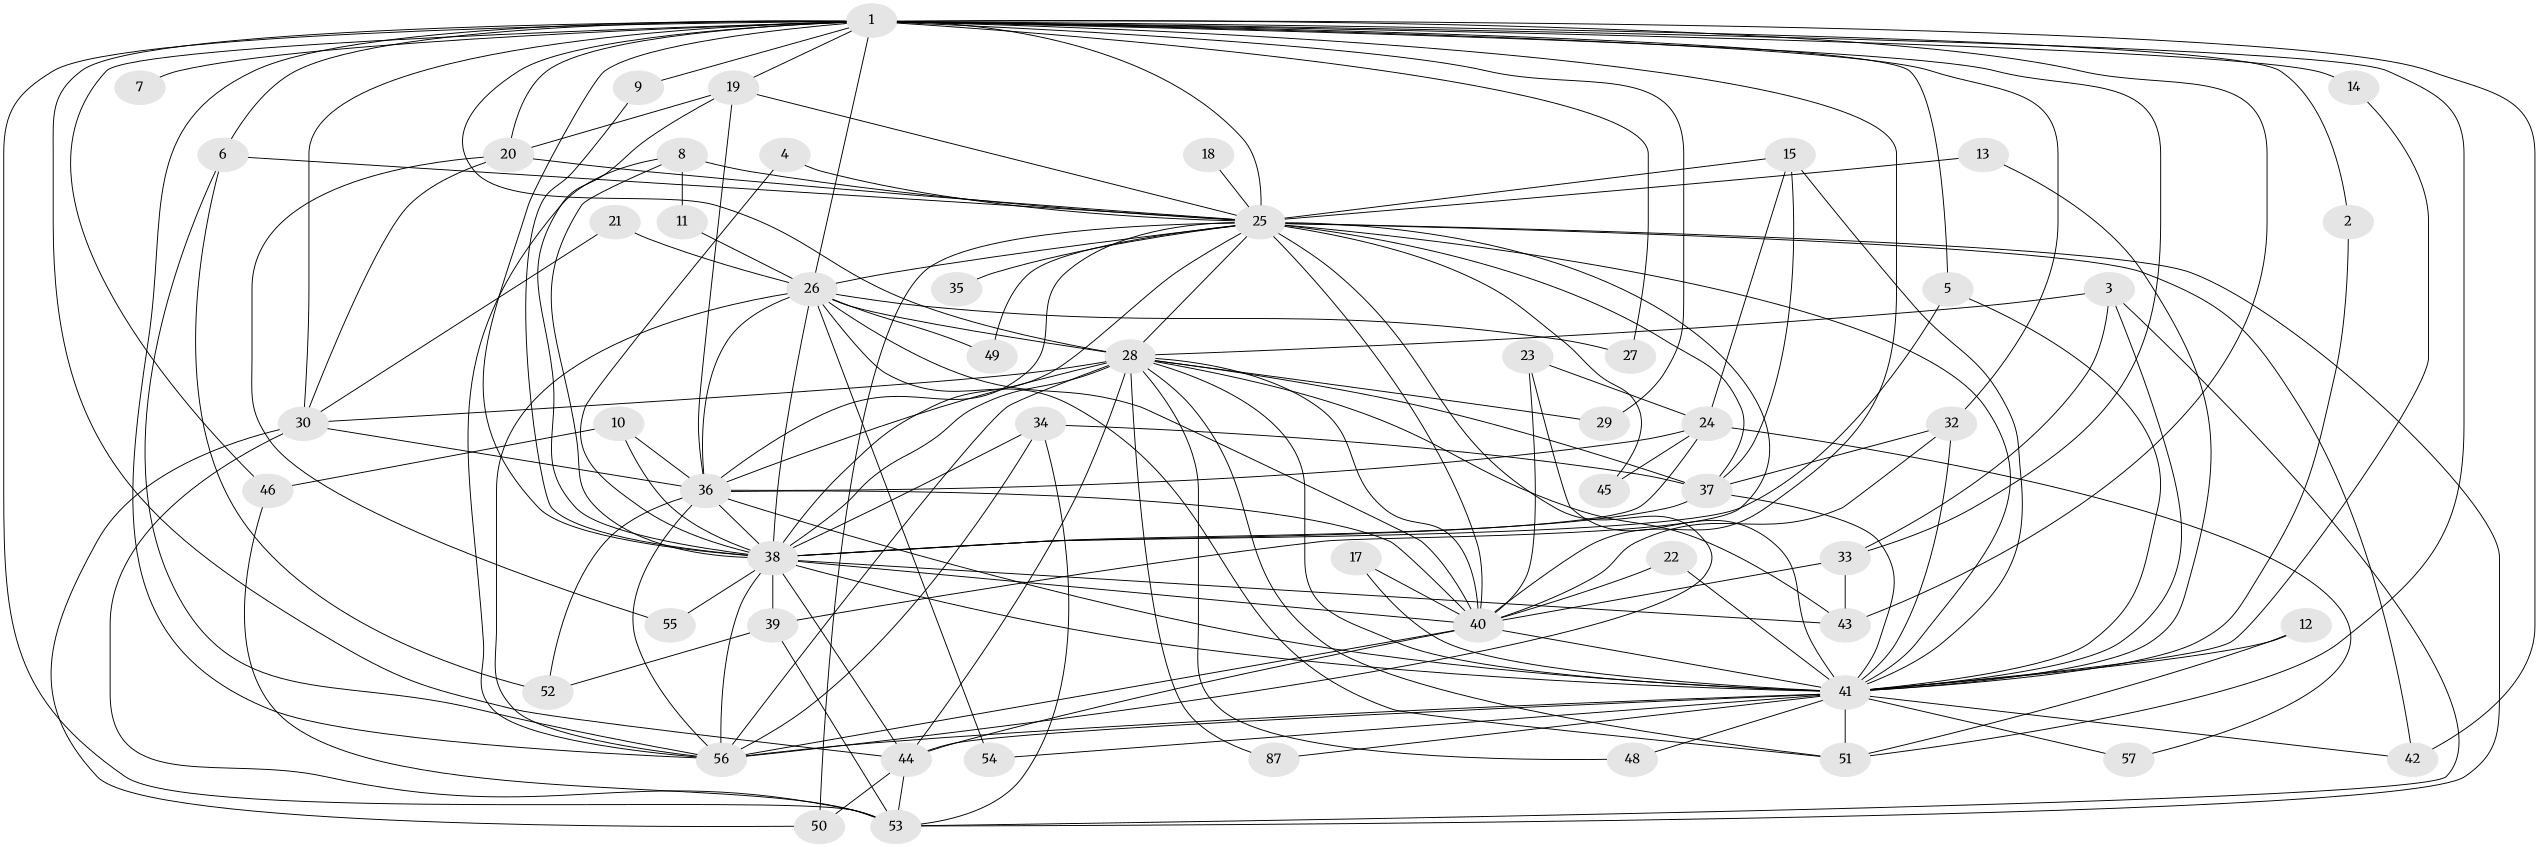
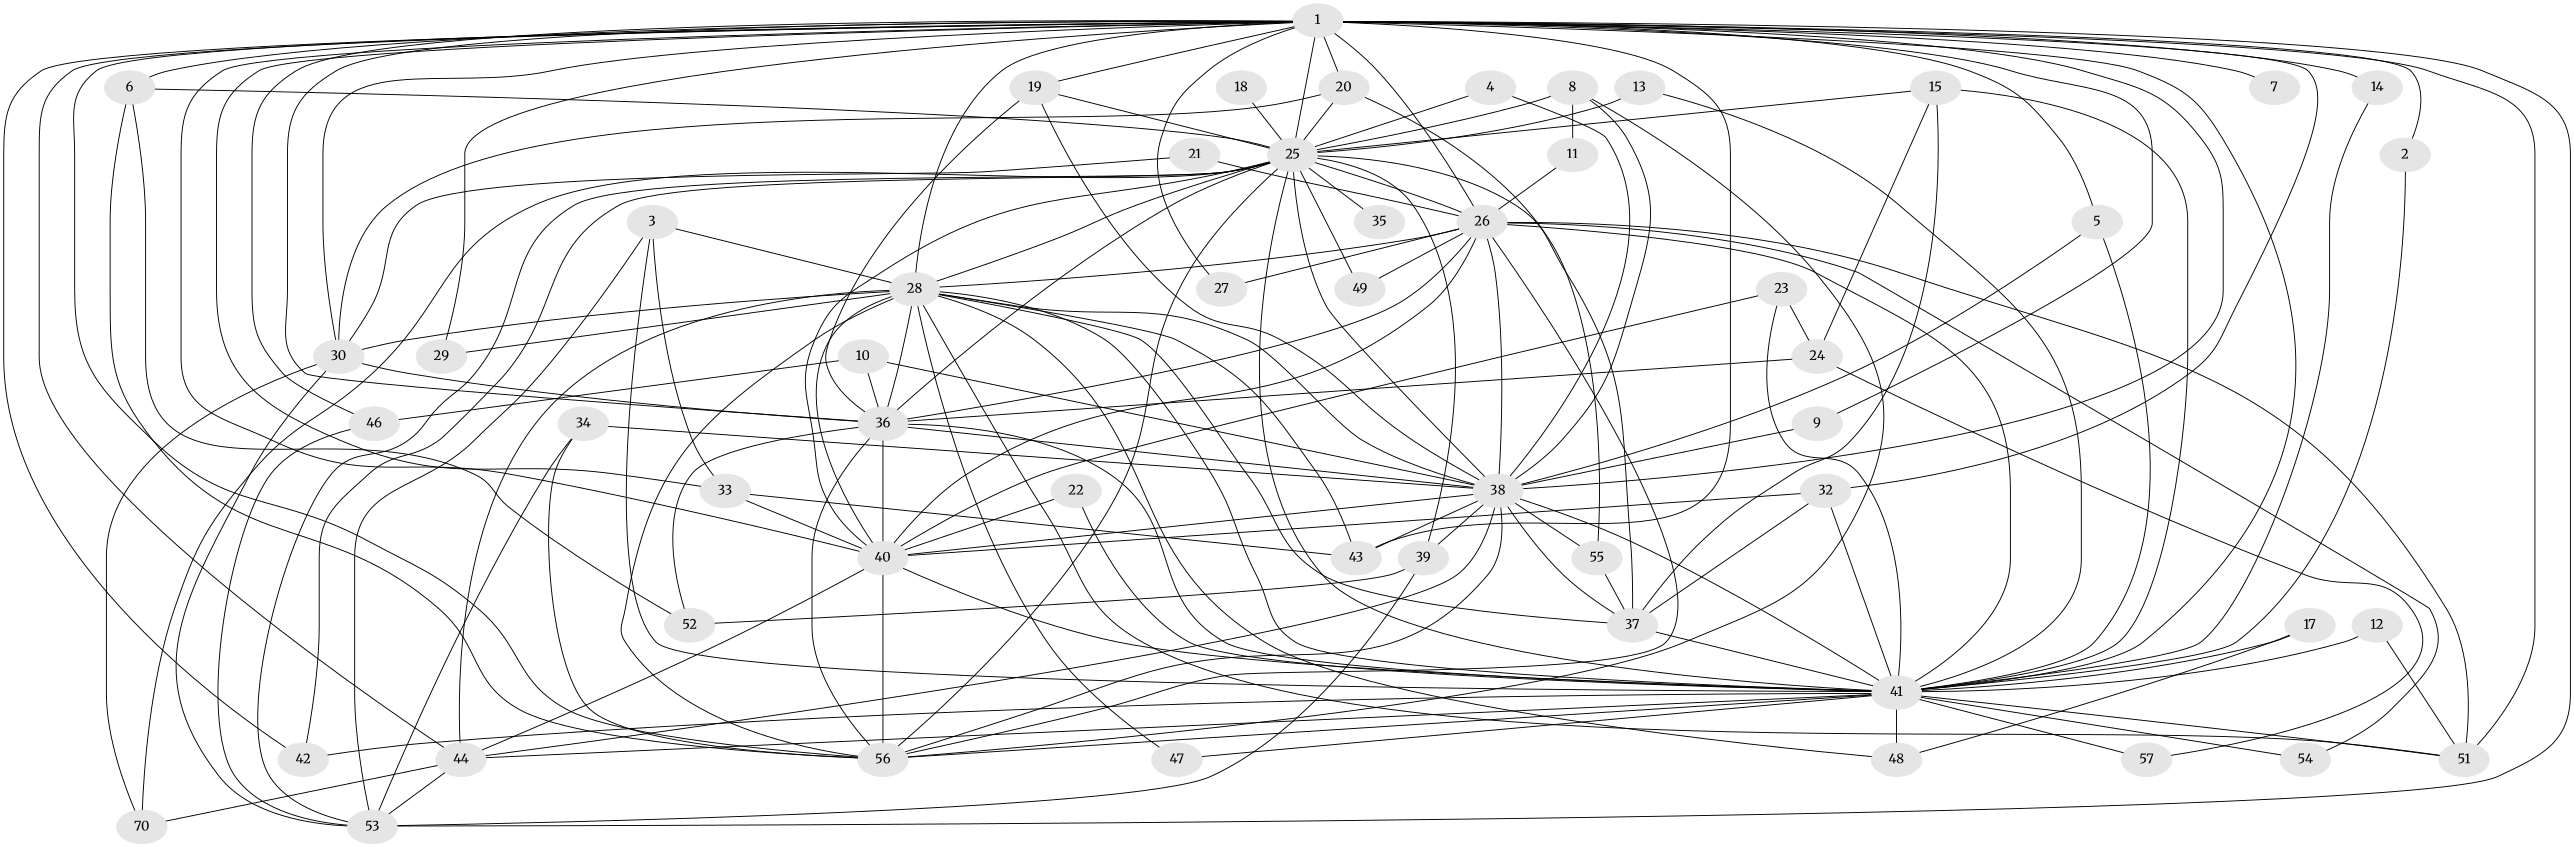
none -> (330, 75)
none -> (2187, 95)
(621, 121) -> none
none -> (1898, 317)
(1376, 444) -> (1615, 592)
(1604, 491) -> none
(1264, 536) -> none
(1417, 592) -> (2106, 697)
(1274, 760) -> (1177, 760)
(819, 827) -> (142, 827)
